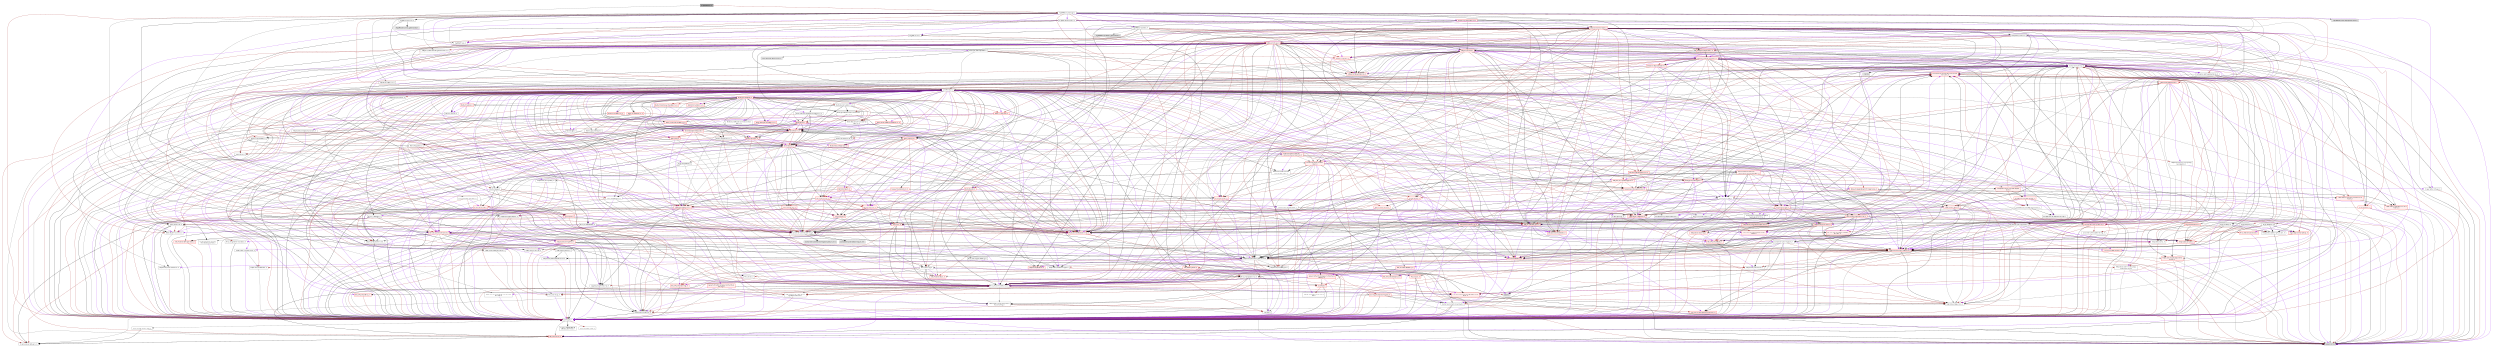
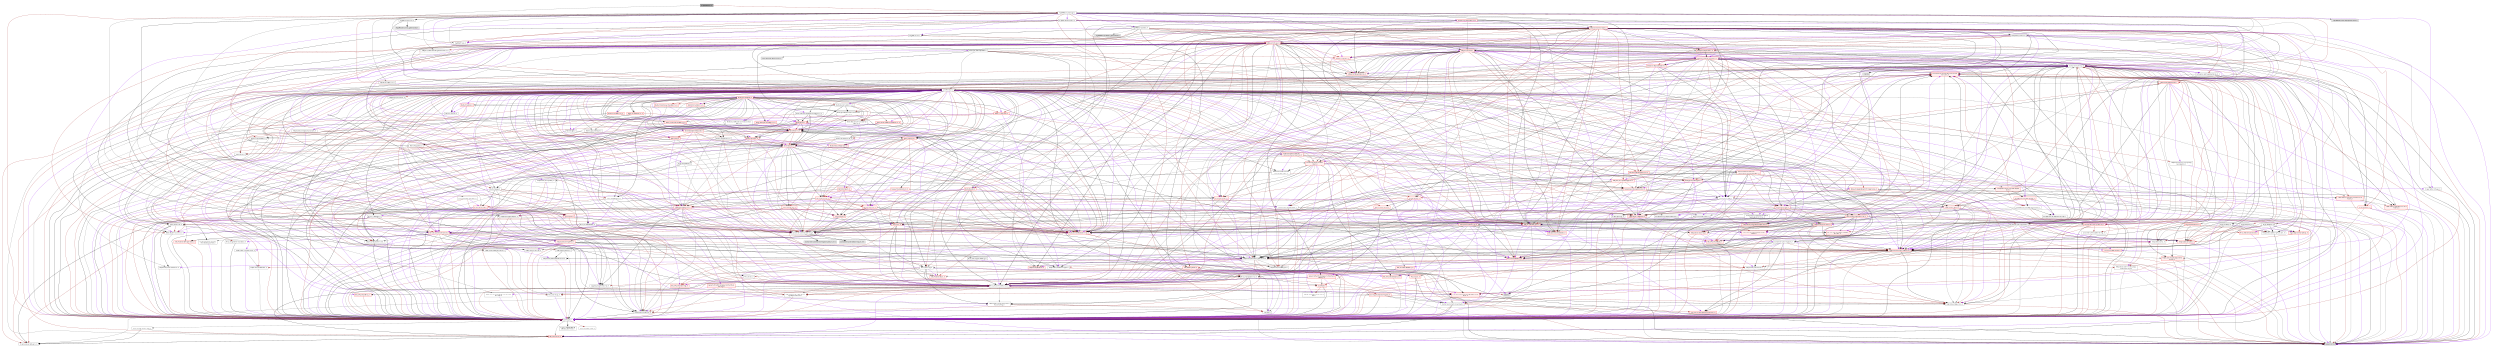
(1680, 243) -> (1648, 230)
